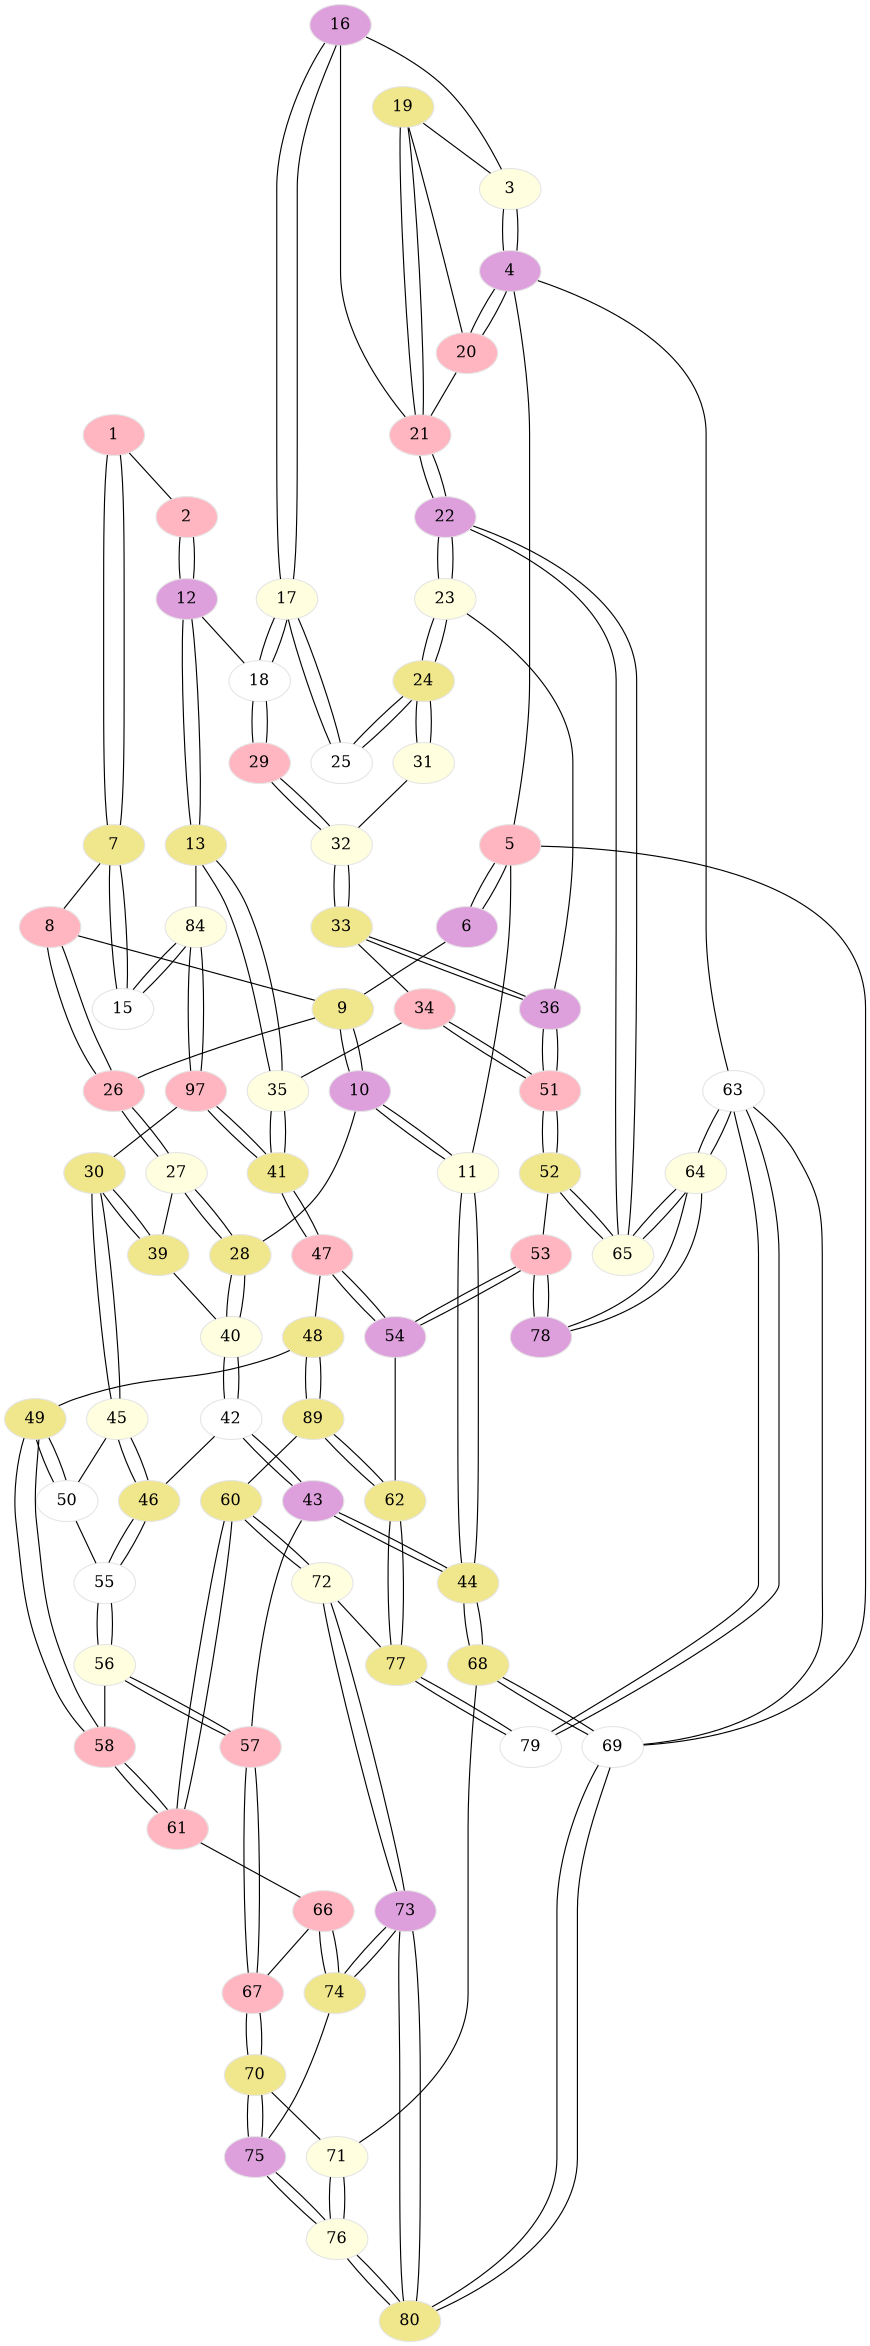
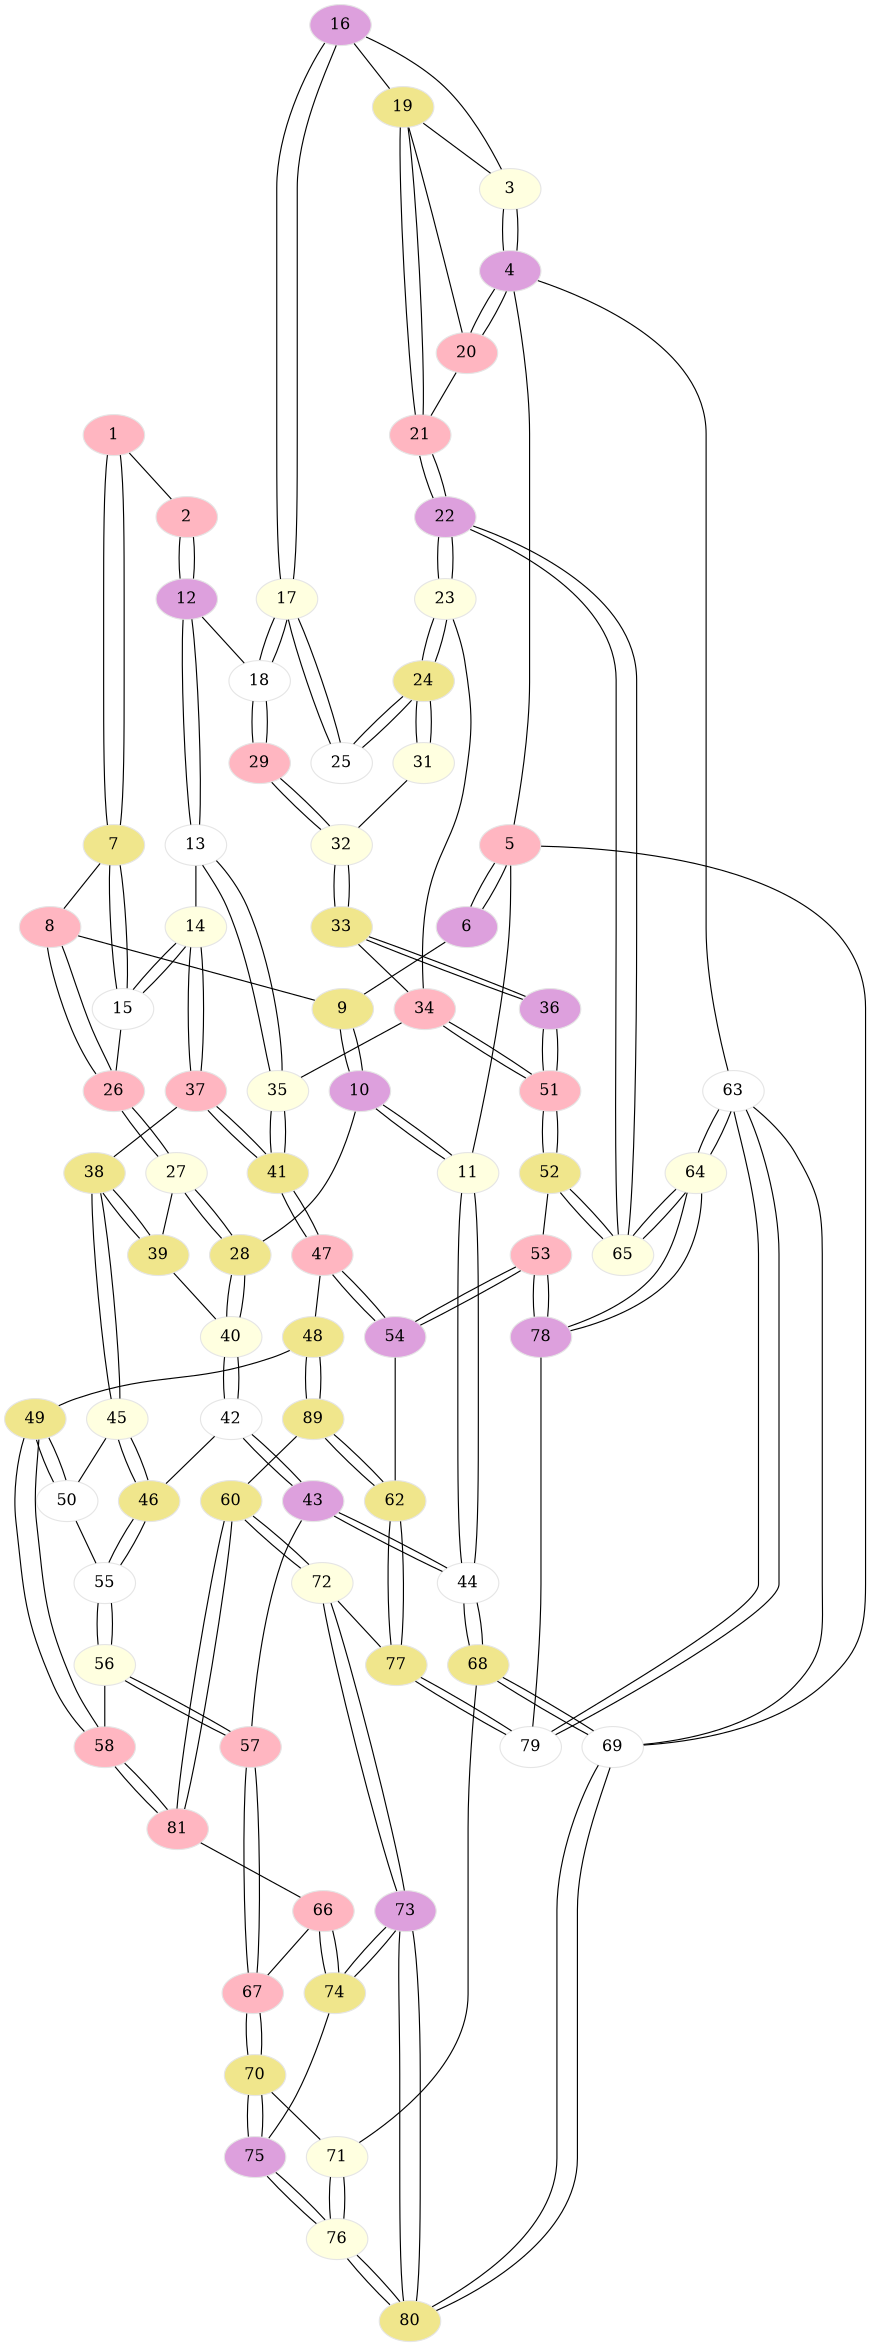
(341, 240) -> (372, 66)
(573, 782) -> (460, 805)
(196, 845) -> (196, 845)
(196, 927) -> (196, 927)
(226, 1045) -> (118, 1050)
(196, 1091) -> (196, 1091)
(95, 1173) -> (95, 1173)
none -> (541, 1542)
(468, 1583) -> (468, 1583)
(178, 1829) -> (178, 1829)
